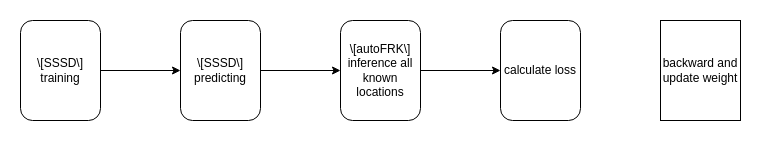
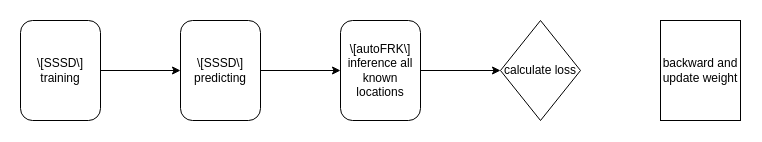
(541, 71) -> (541, 71)
